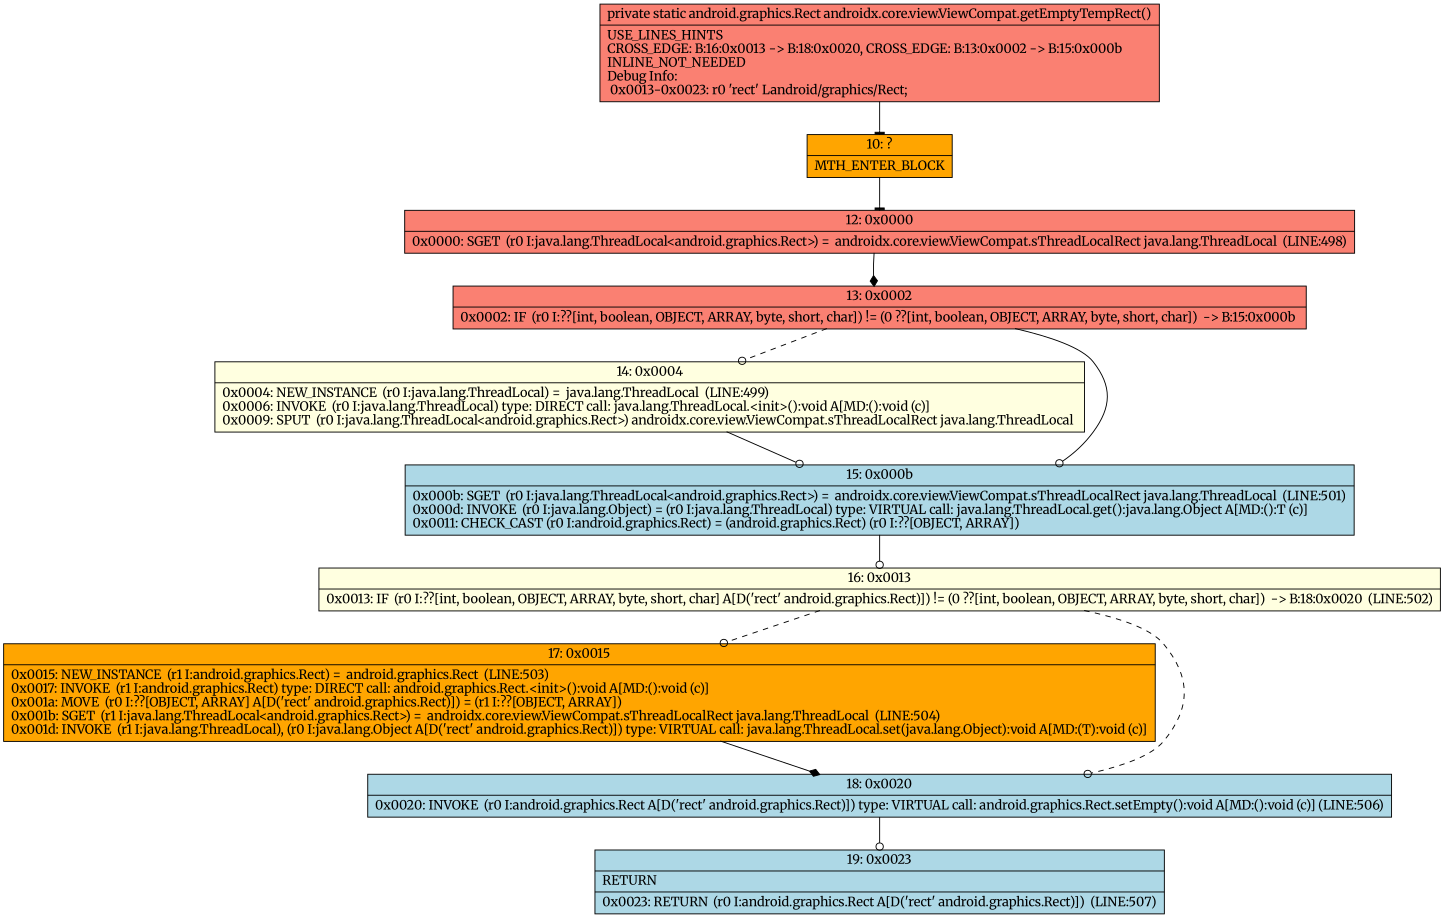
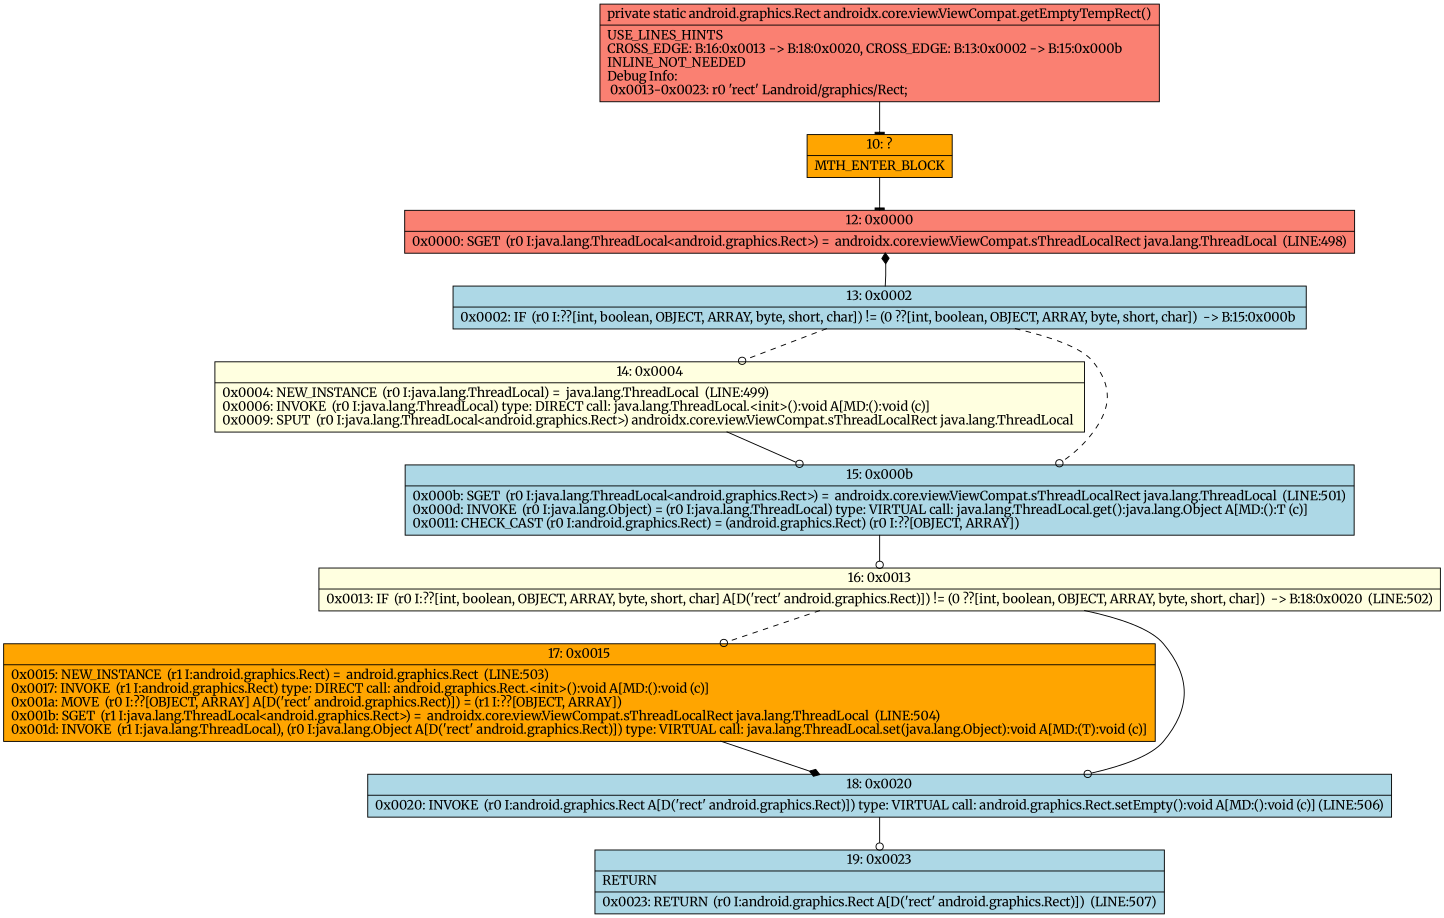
(874, 264) -> (886, 275)
(880, 308) -> (880, 308)
(1102, 376) -> (1102, 376)
(1184, 689) -> (1184, 689)
